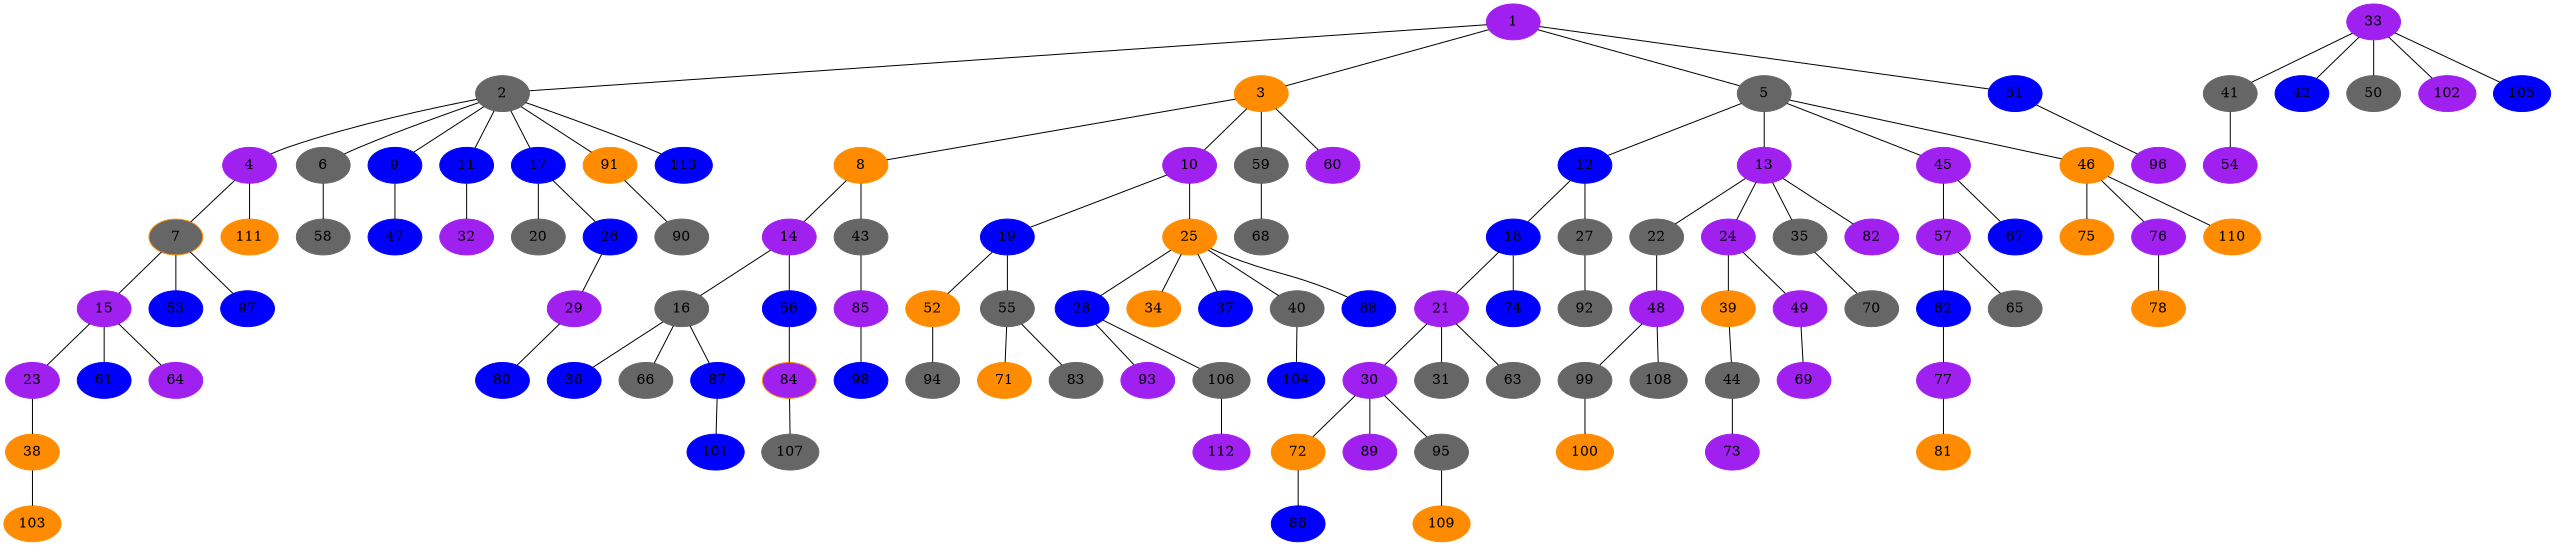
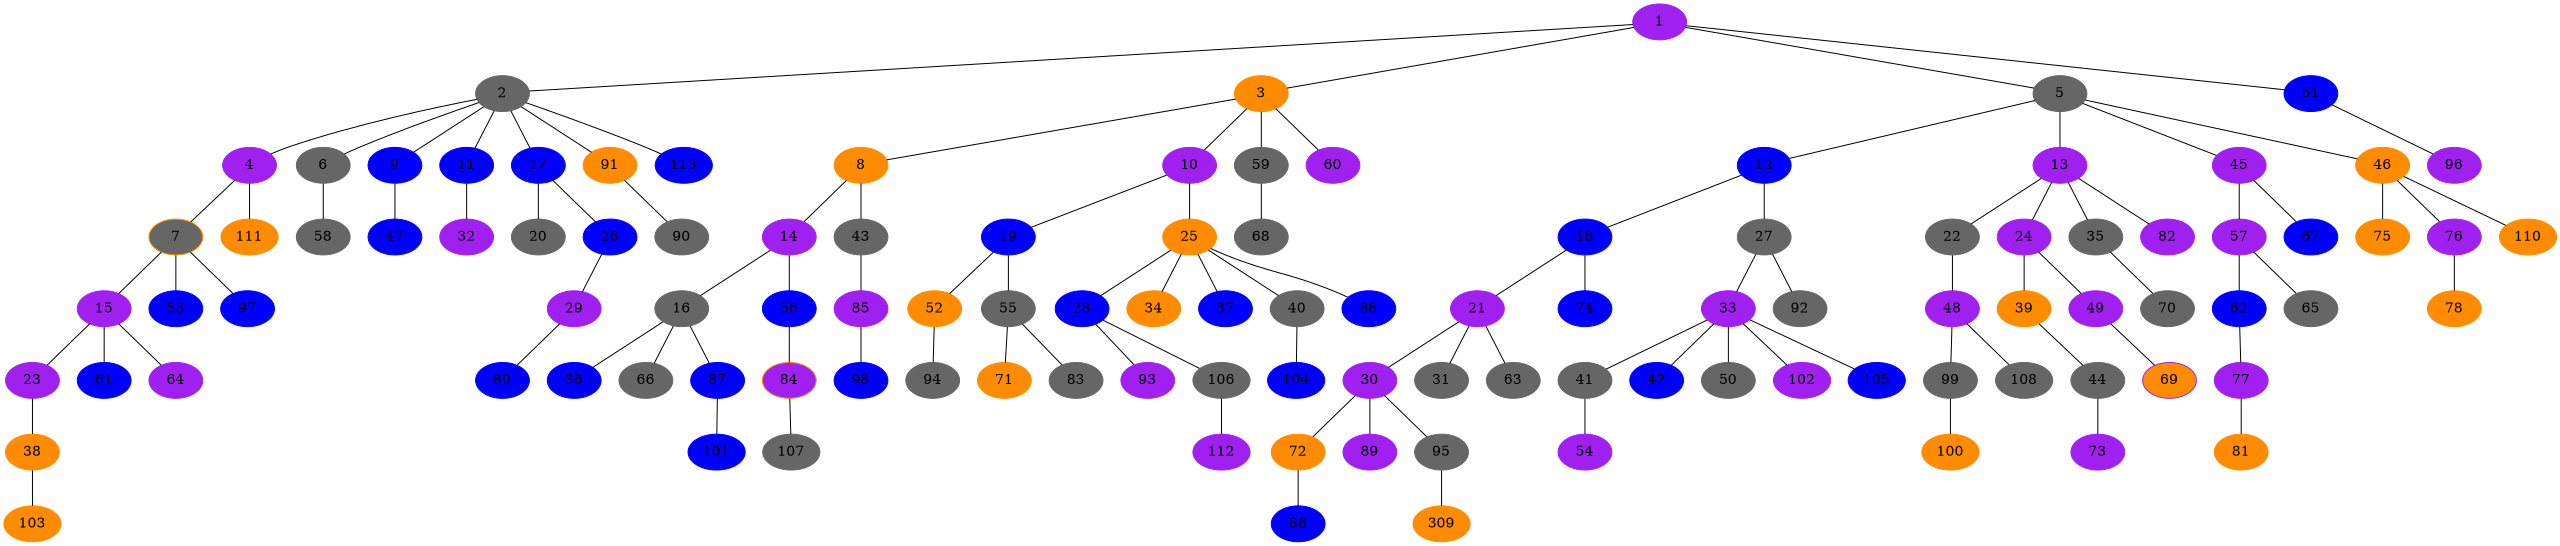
none -> (1746, 273)
(1804, 380) -> (2170, 380)
(1442, 524) -> (1442, 524)
